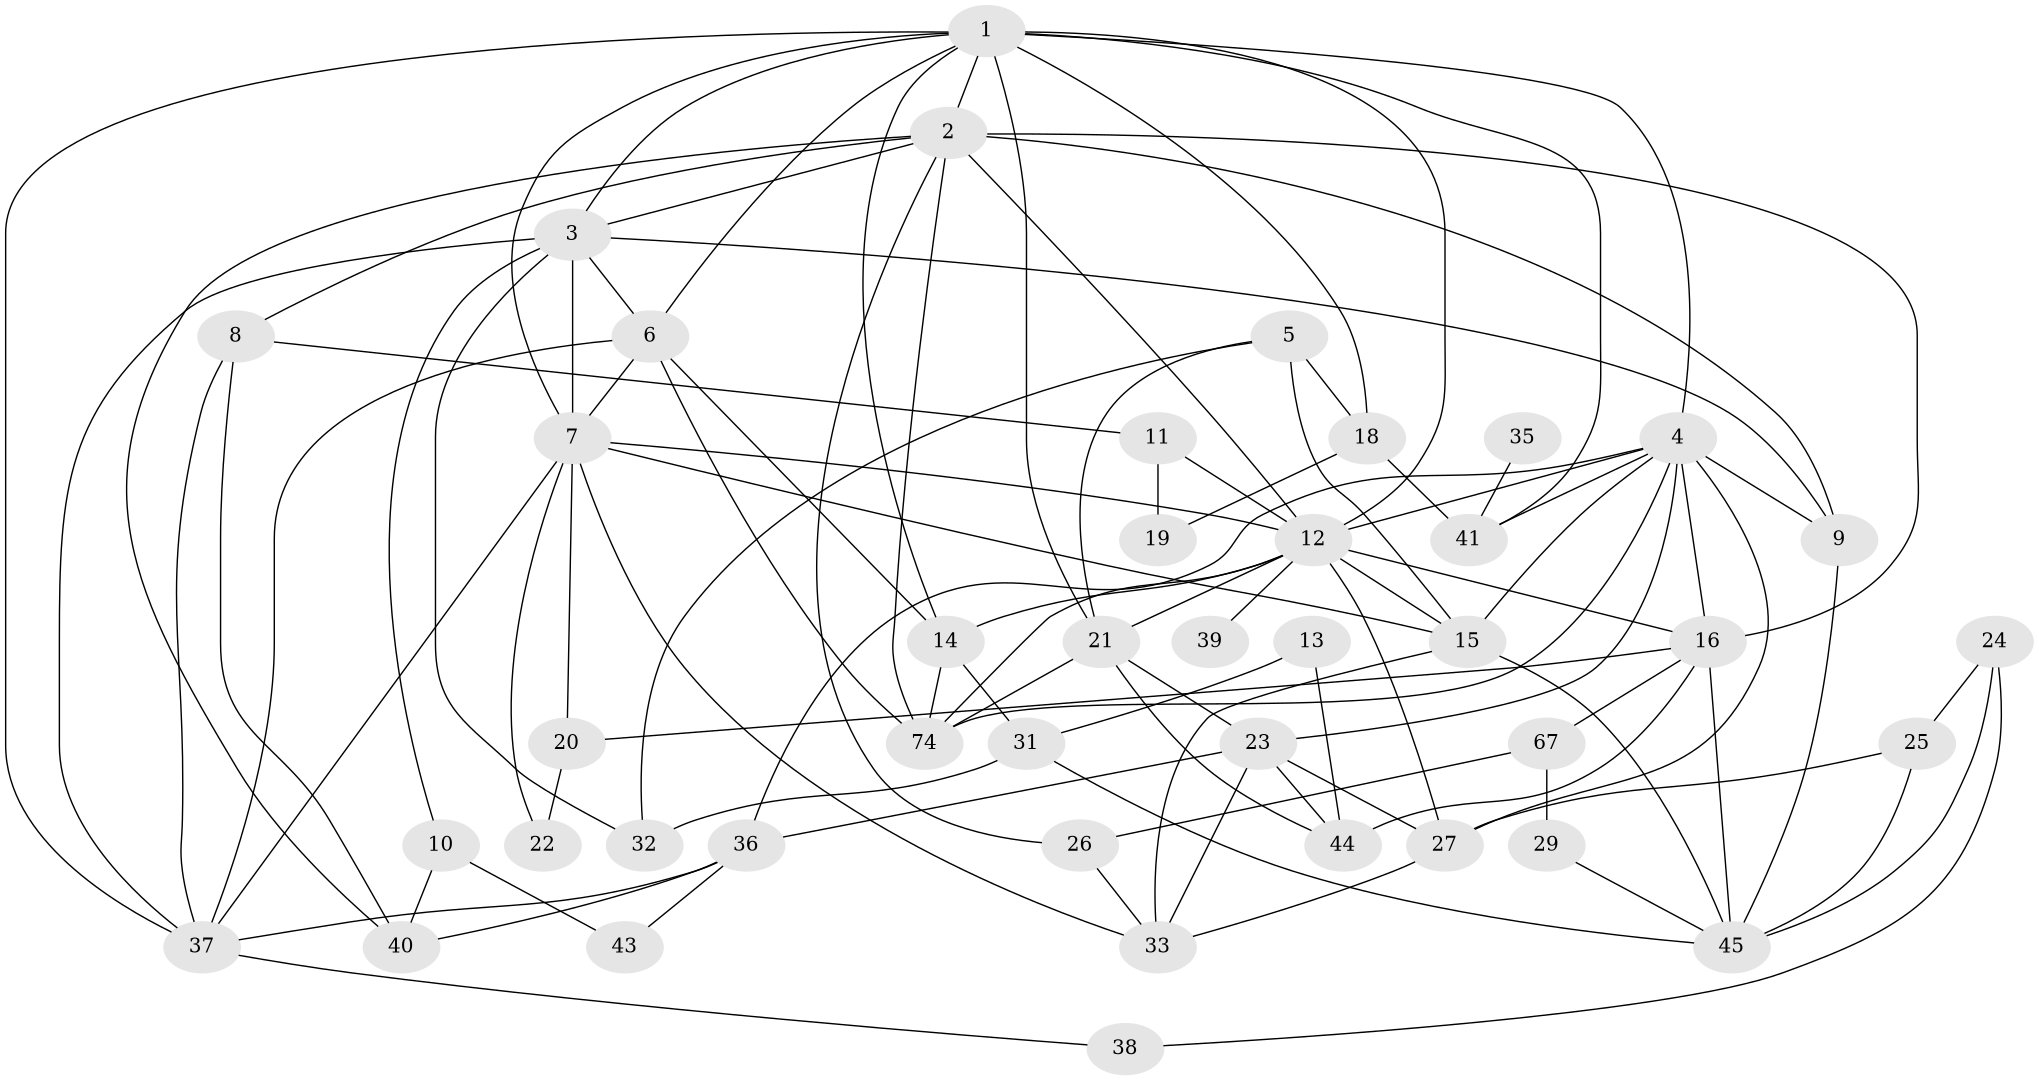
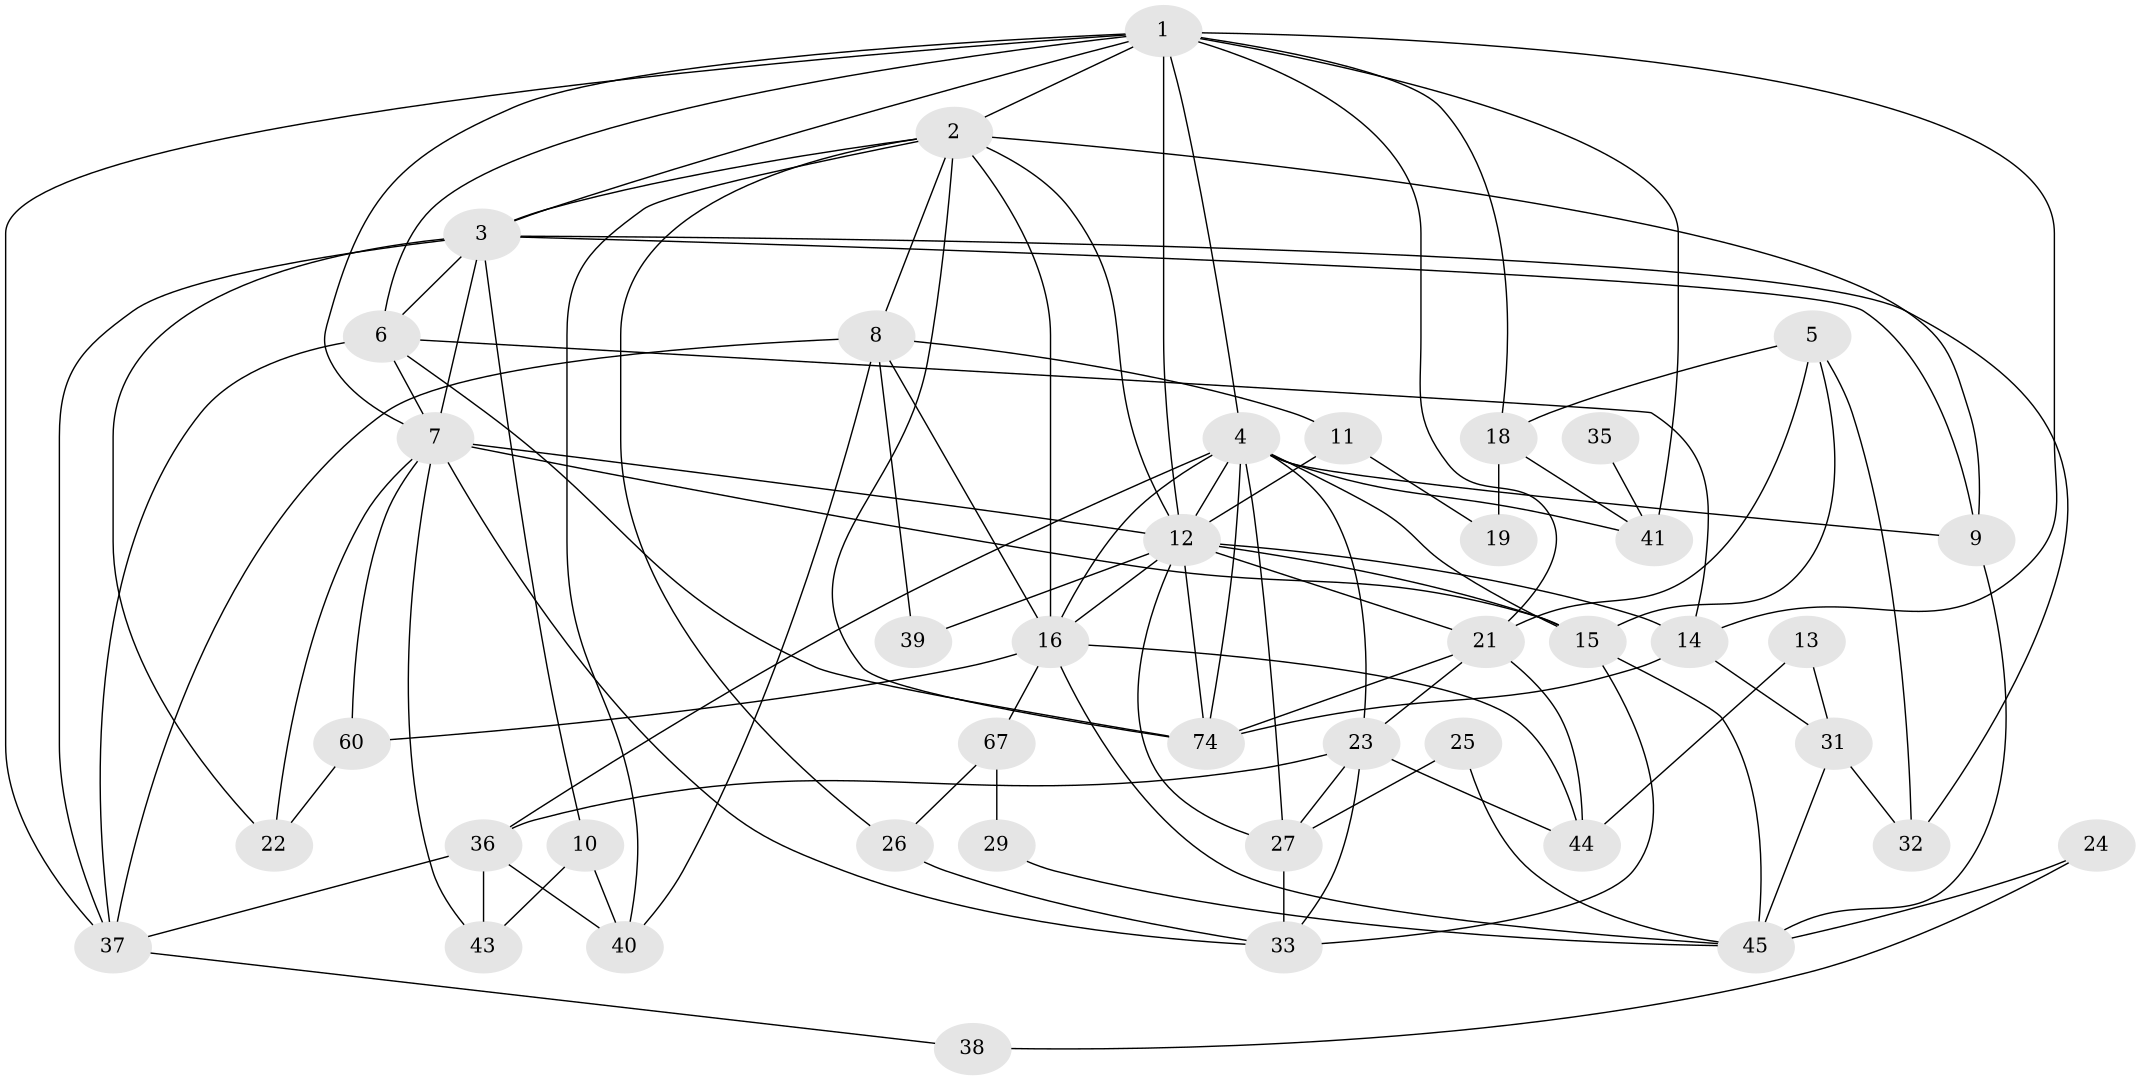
none -> (113, 441)
none -> (895, 489)
none -> (964, 489)
(388, 693) -> (409, 699)
(1956, 693) -> none
(567, 744) -> (352, 744)
